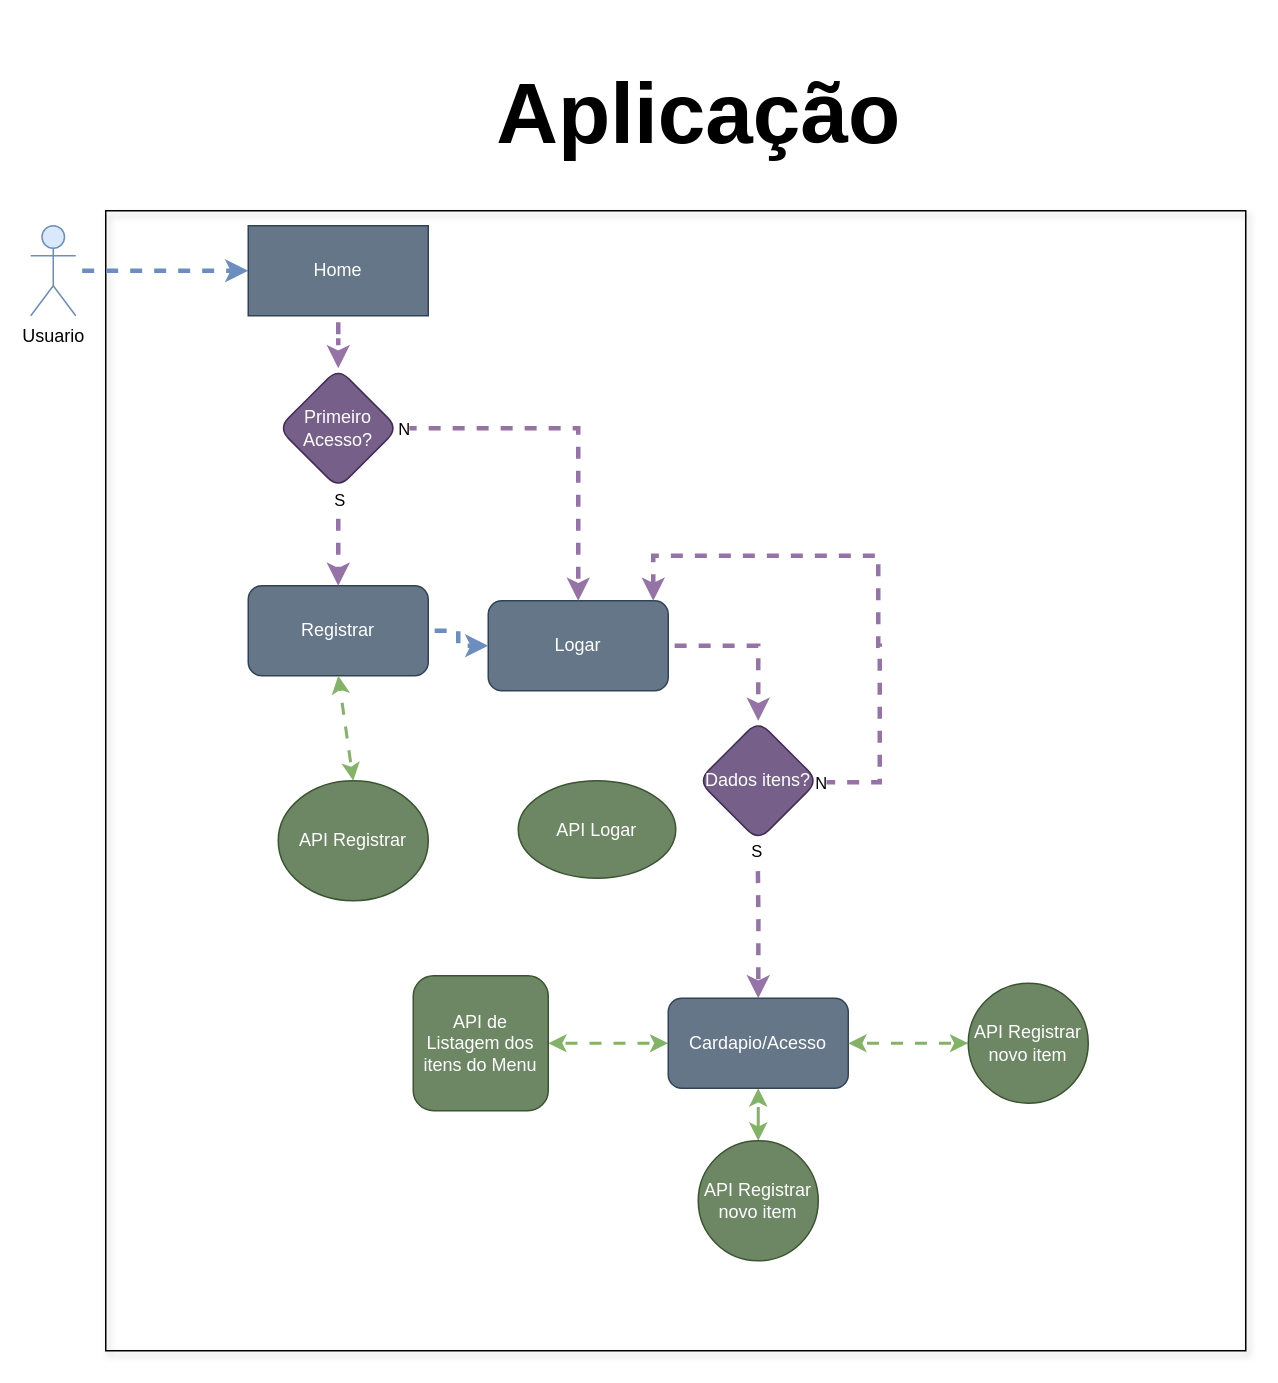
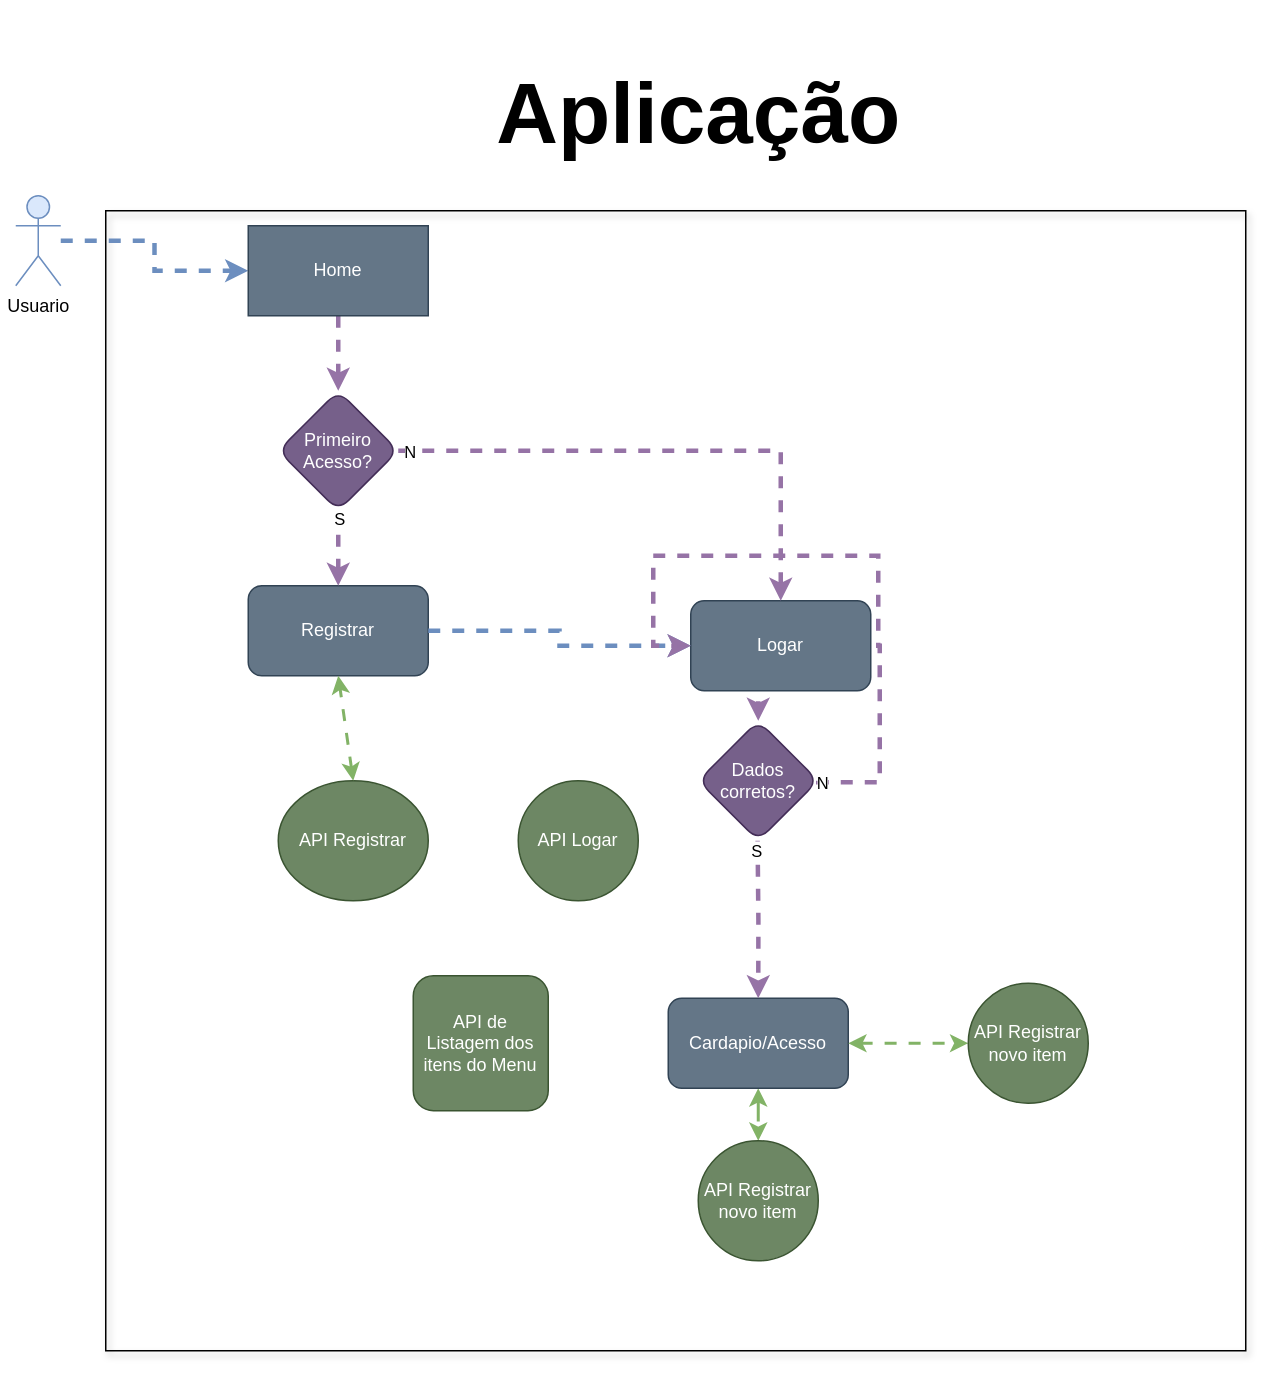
(53, 271) -> (38, 241)
(338, 428) -> (338, 451)
(578, 646) -> (781, 646)
(758, 781) -> (758, 781)
(597, 830) -> (578, 841)
(646, 1043) -> none
